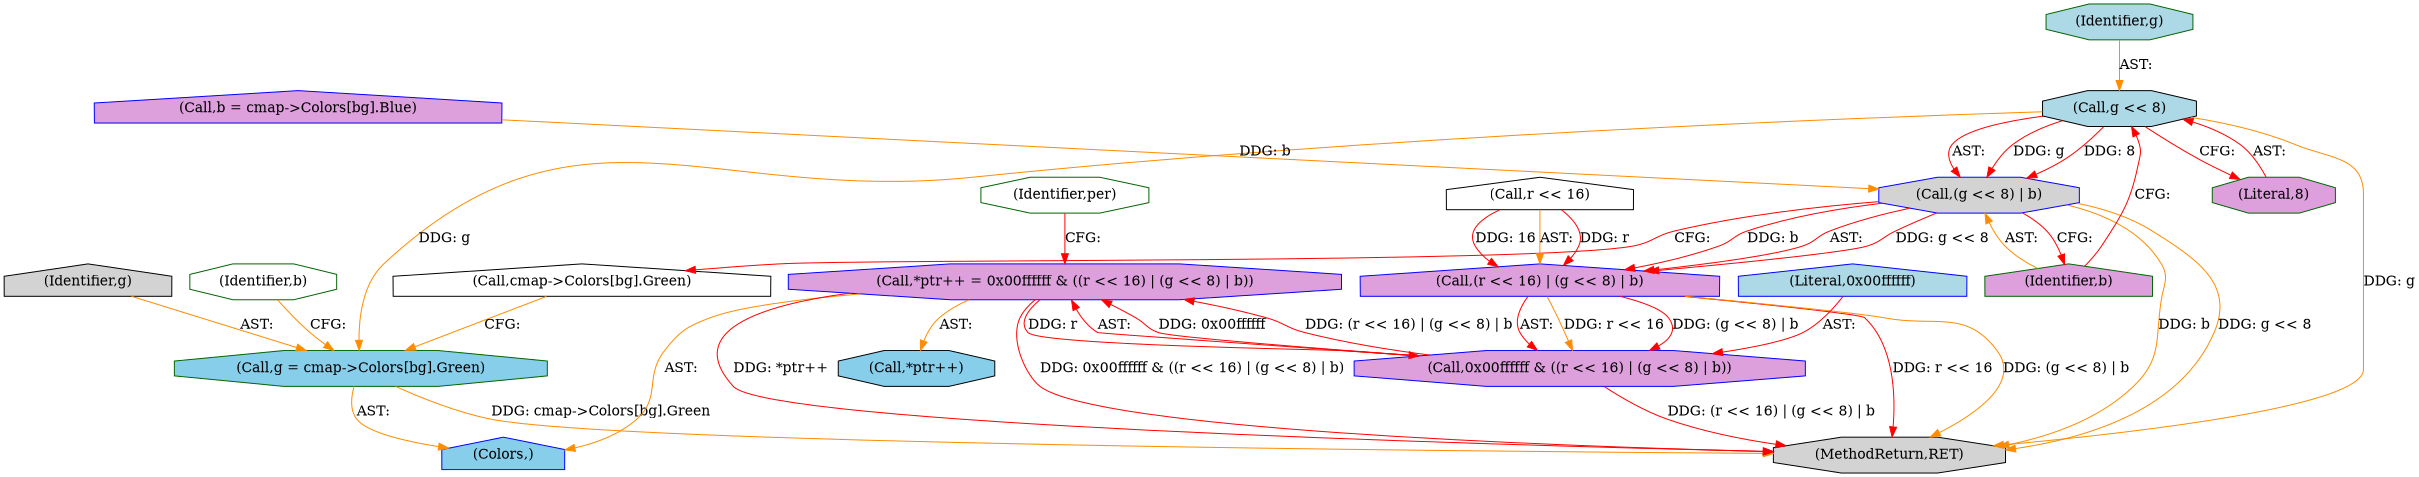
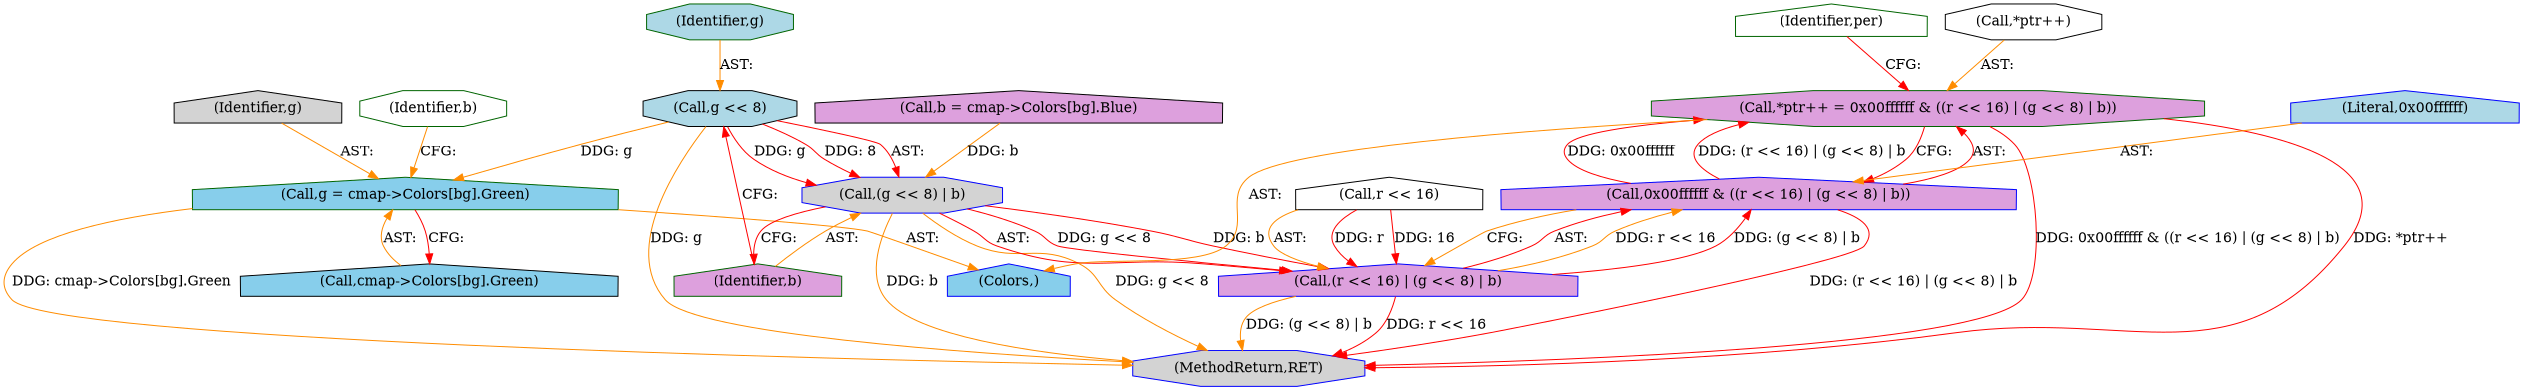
(298, 109) -> (1019, 109)
(1065, 195) -> (1831, 22)
(2274, 195) -> none
none -> (1502, 226)
(1290, 259) -> (425, 231)
(582, 282) -> (429, 282)
(1065, 282) -> (1928, 109)
(942, 316) -> (1980, 62)
(505, 325) -> (402, 239)
(1053, 325) -> (1936, 152)
(1790, 338) -> (2083, 152)
(361, 368) -> (405, 195)
(917, 368) -> (2024, 22)
(1580, 368) -> (1759, 195)
(1889, 455) -> (1249, 368)
